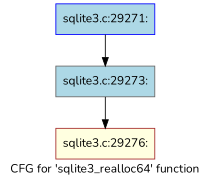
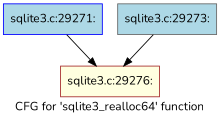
(105, 46) -> (79, 47)
